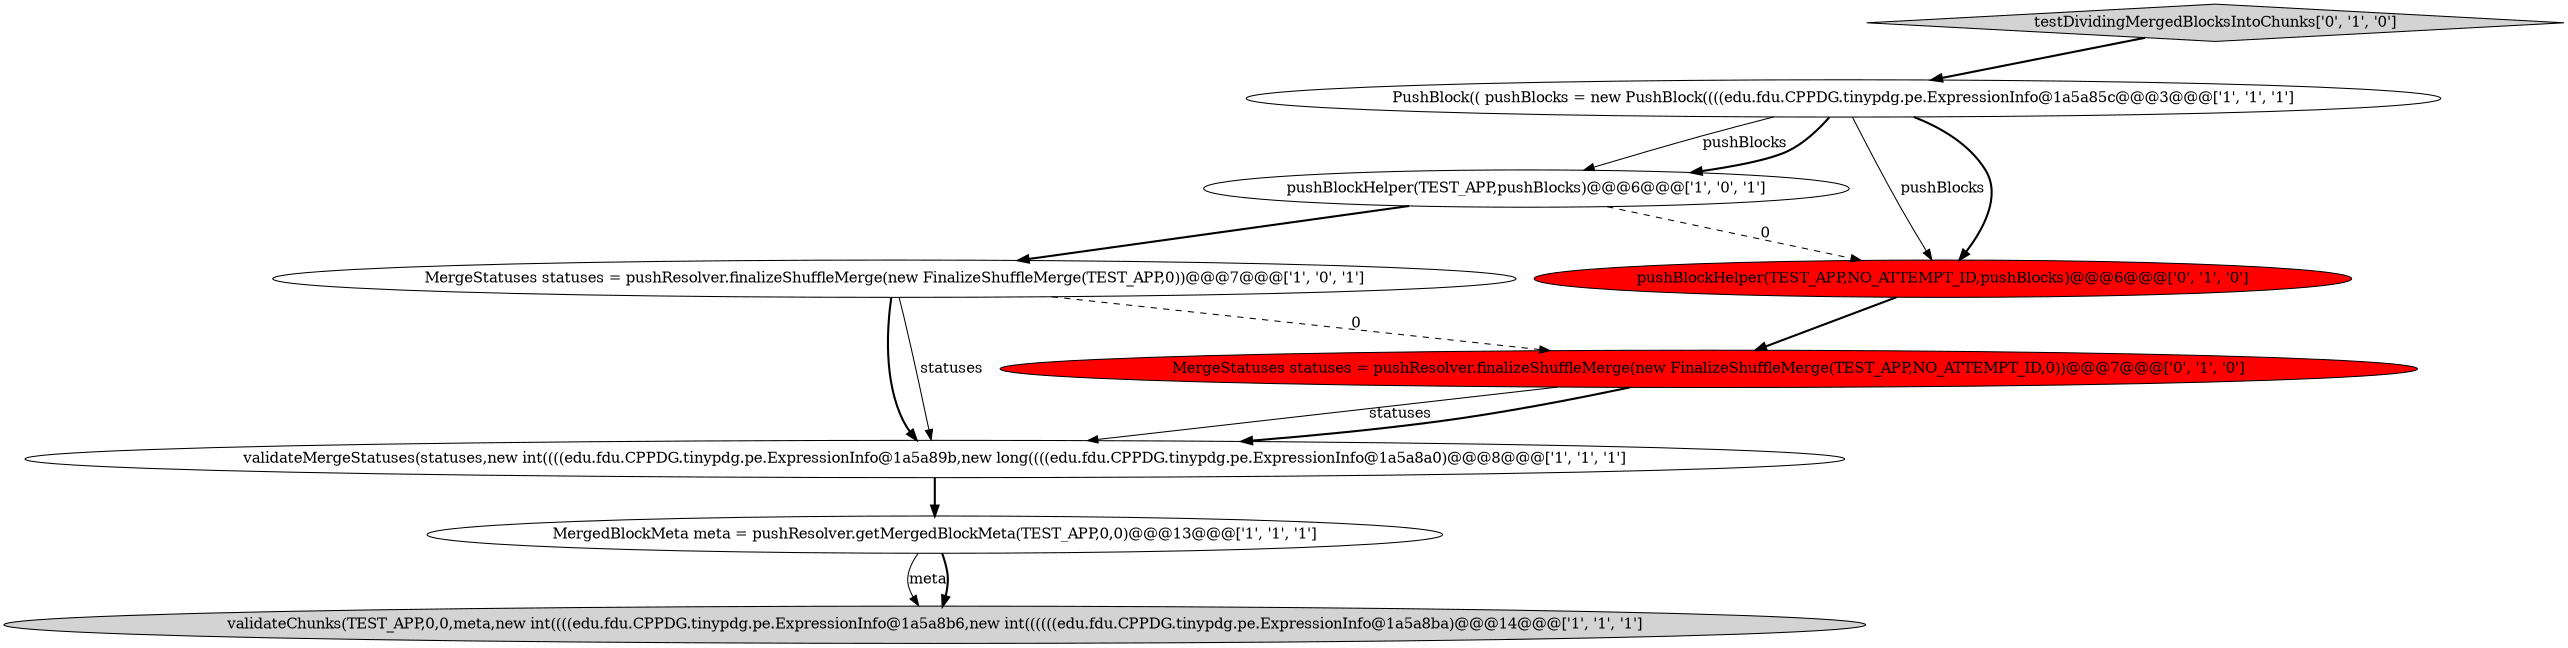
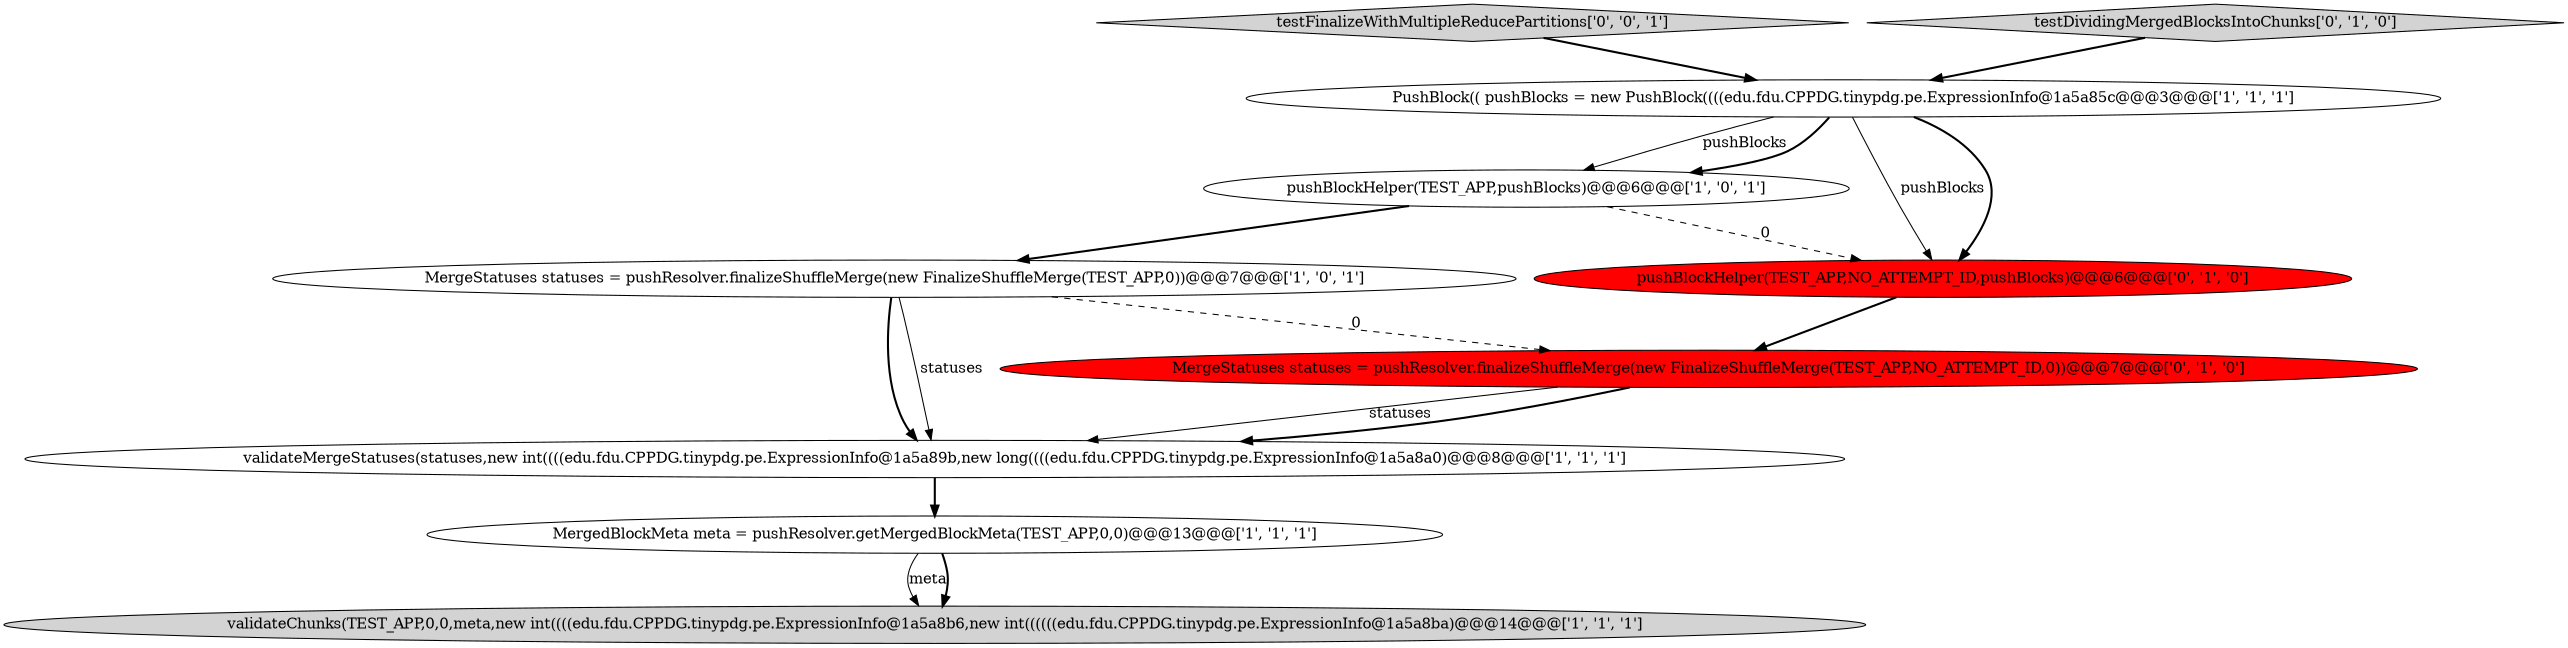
none -> (1473, 23)
